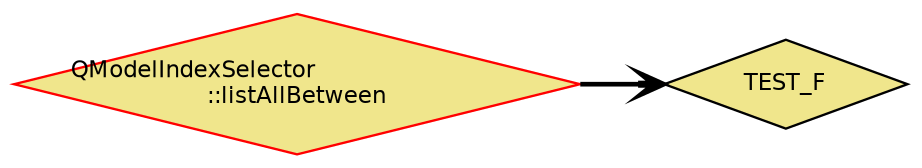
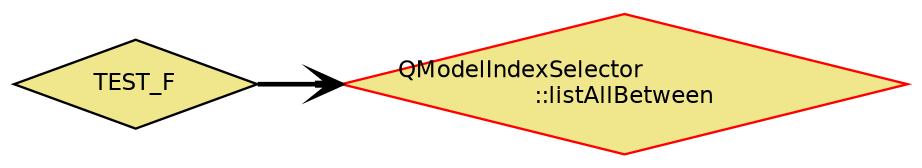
(610, 84) -> (287, 84)
